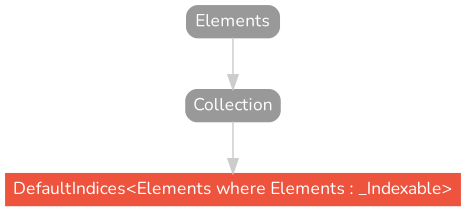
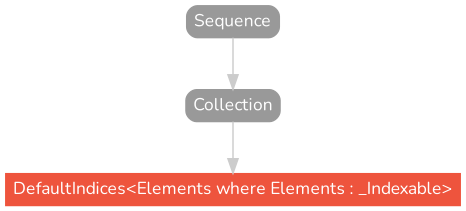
(233, 22) -> (233, 22)
